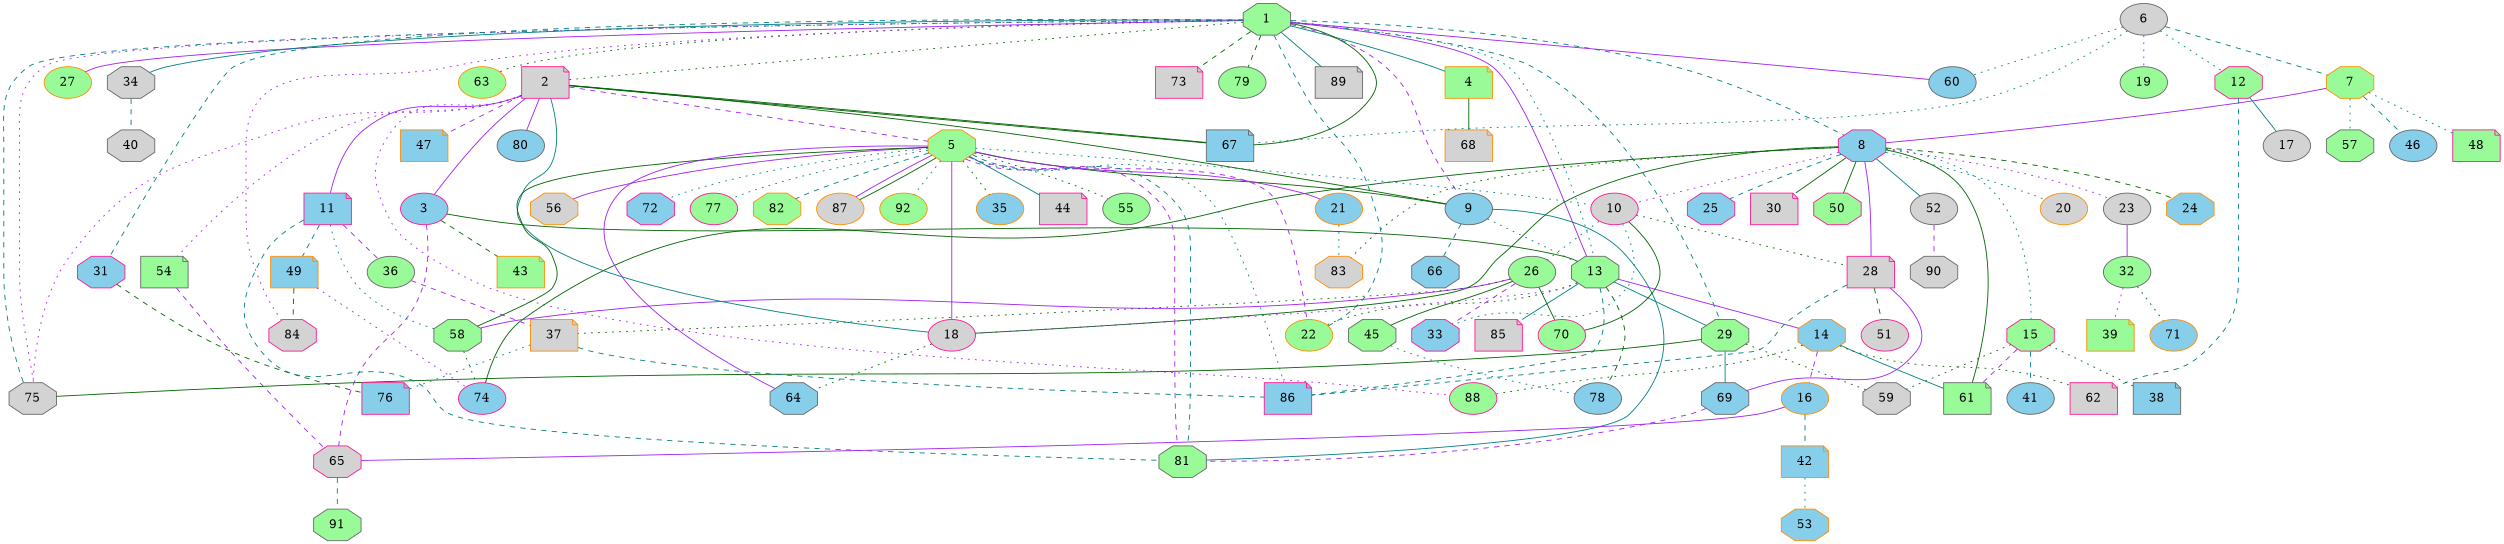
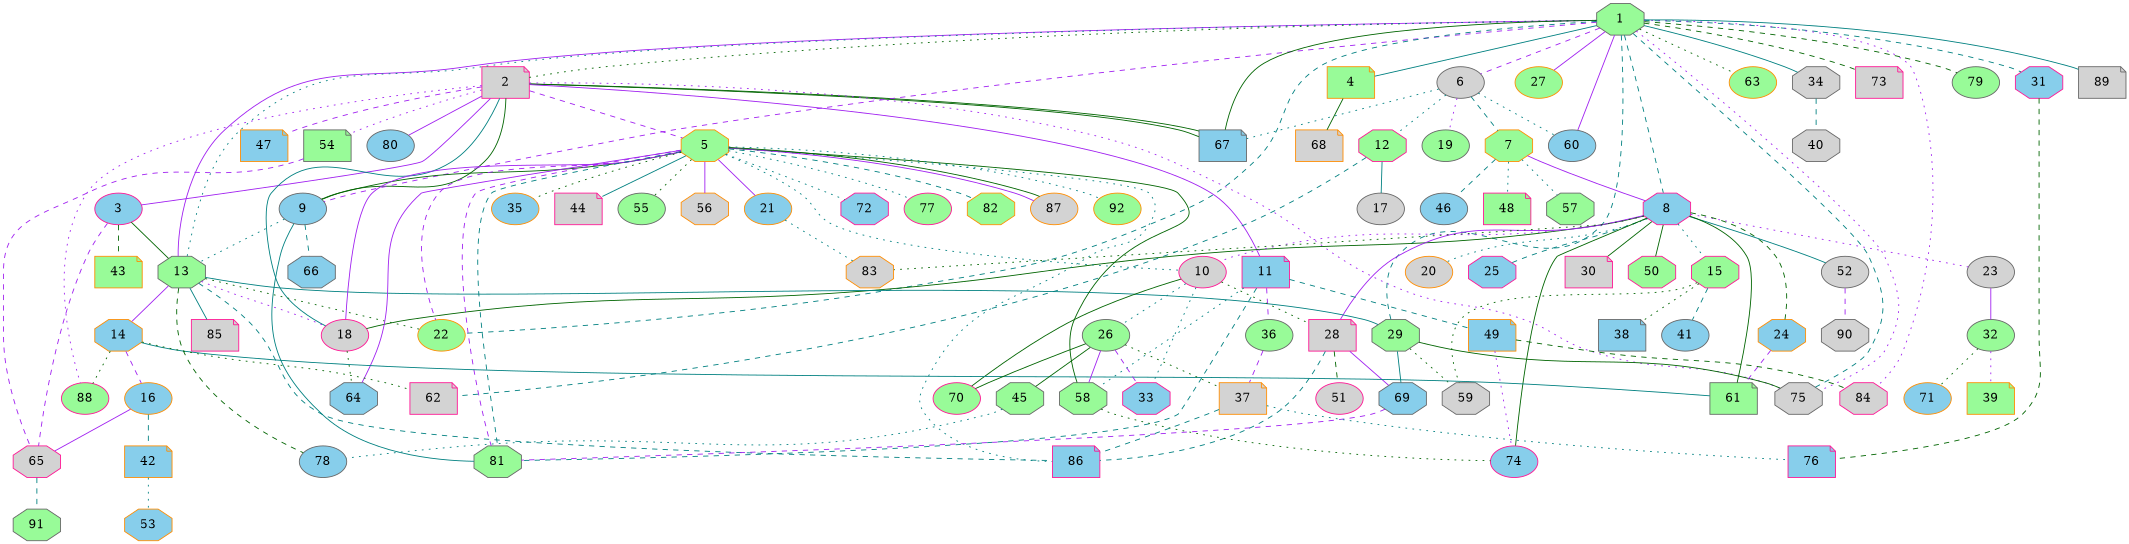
none -> (1540, 51)
(2002, 364) -> (1762, 362)
